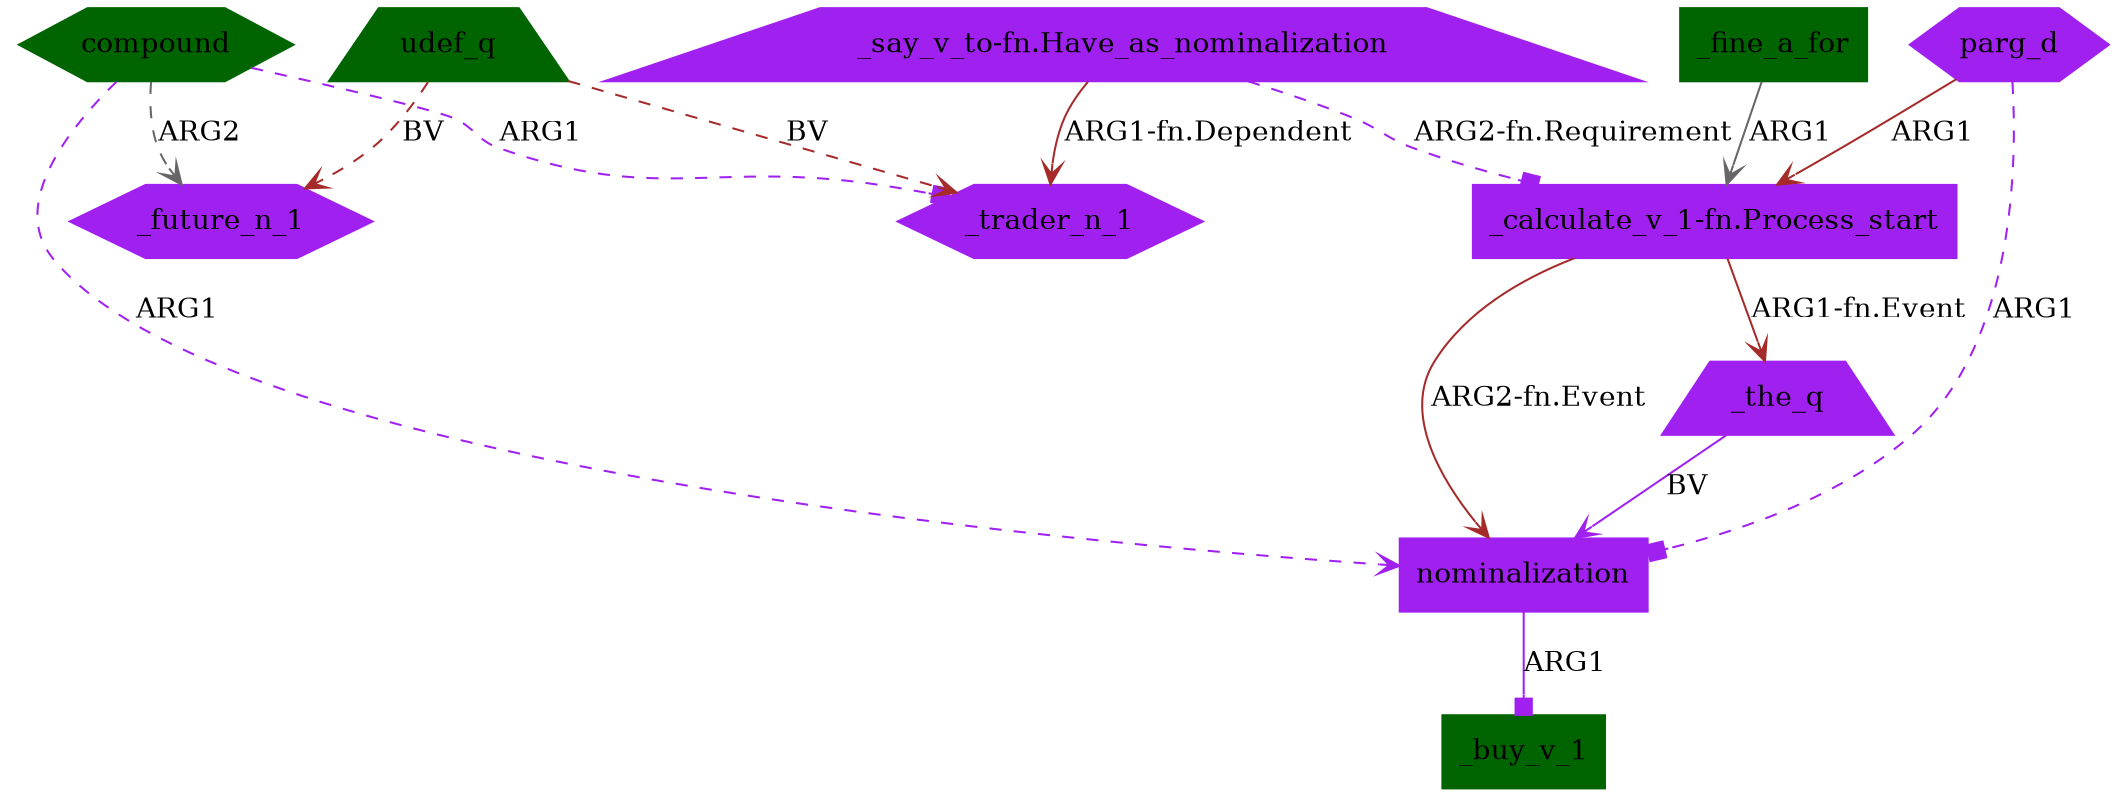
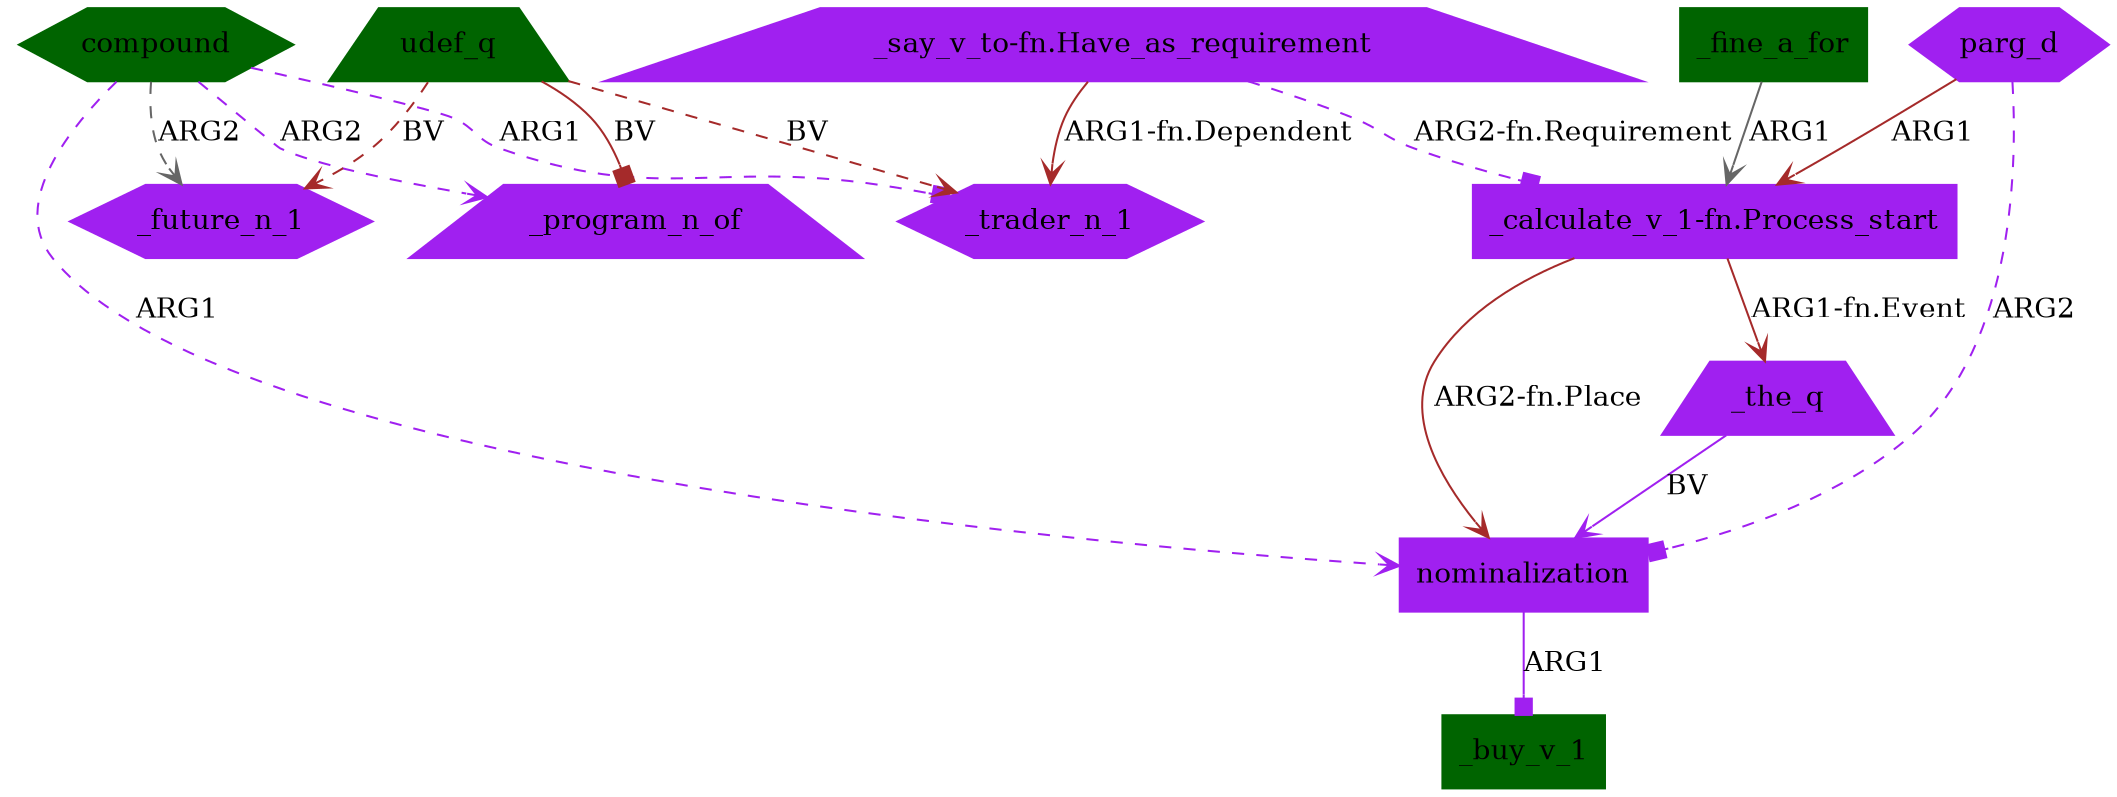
(1123, 45) -> (1123, 45)
none -> (636, 221)
(2035, 310) -> (2035, 310)
(1539, 398) -> (1539, 398)
